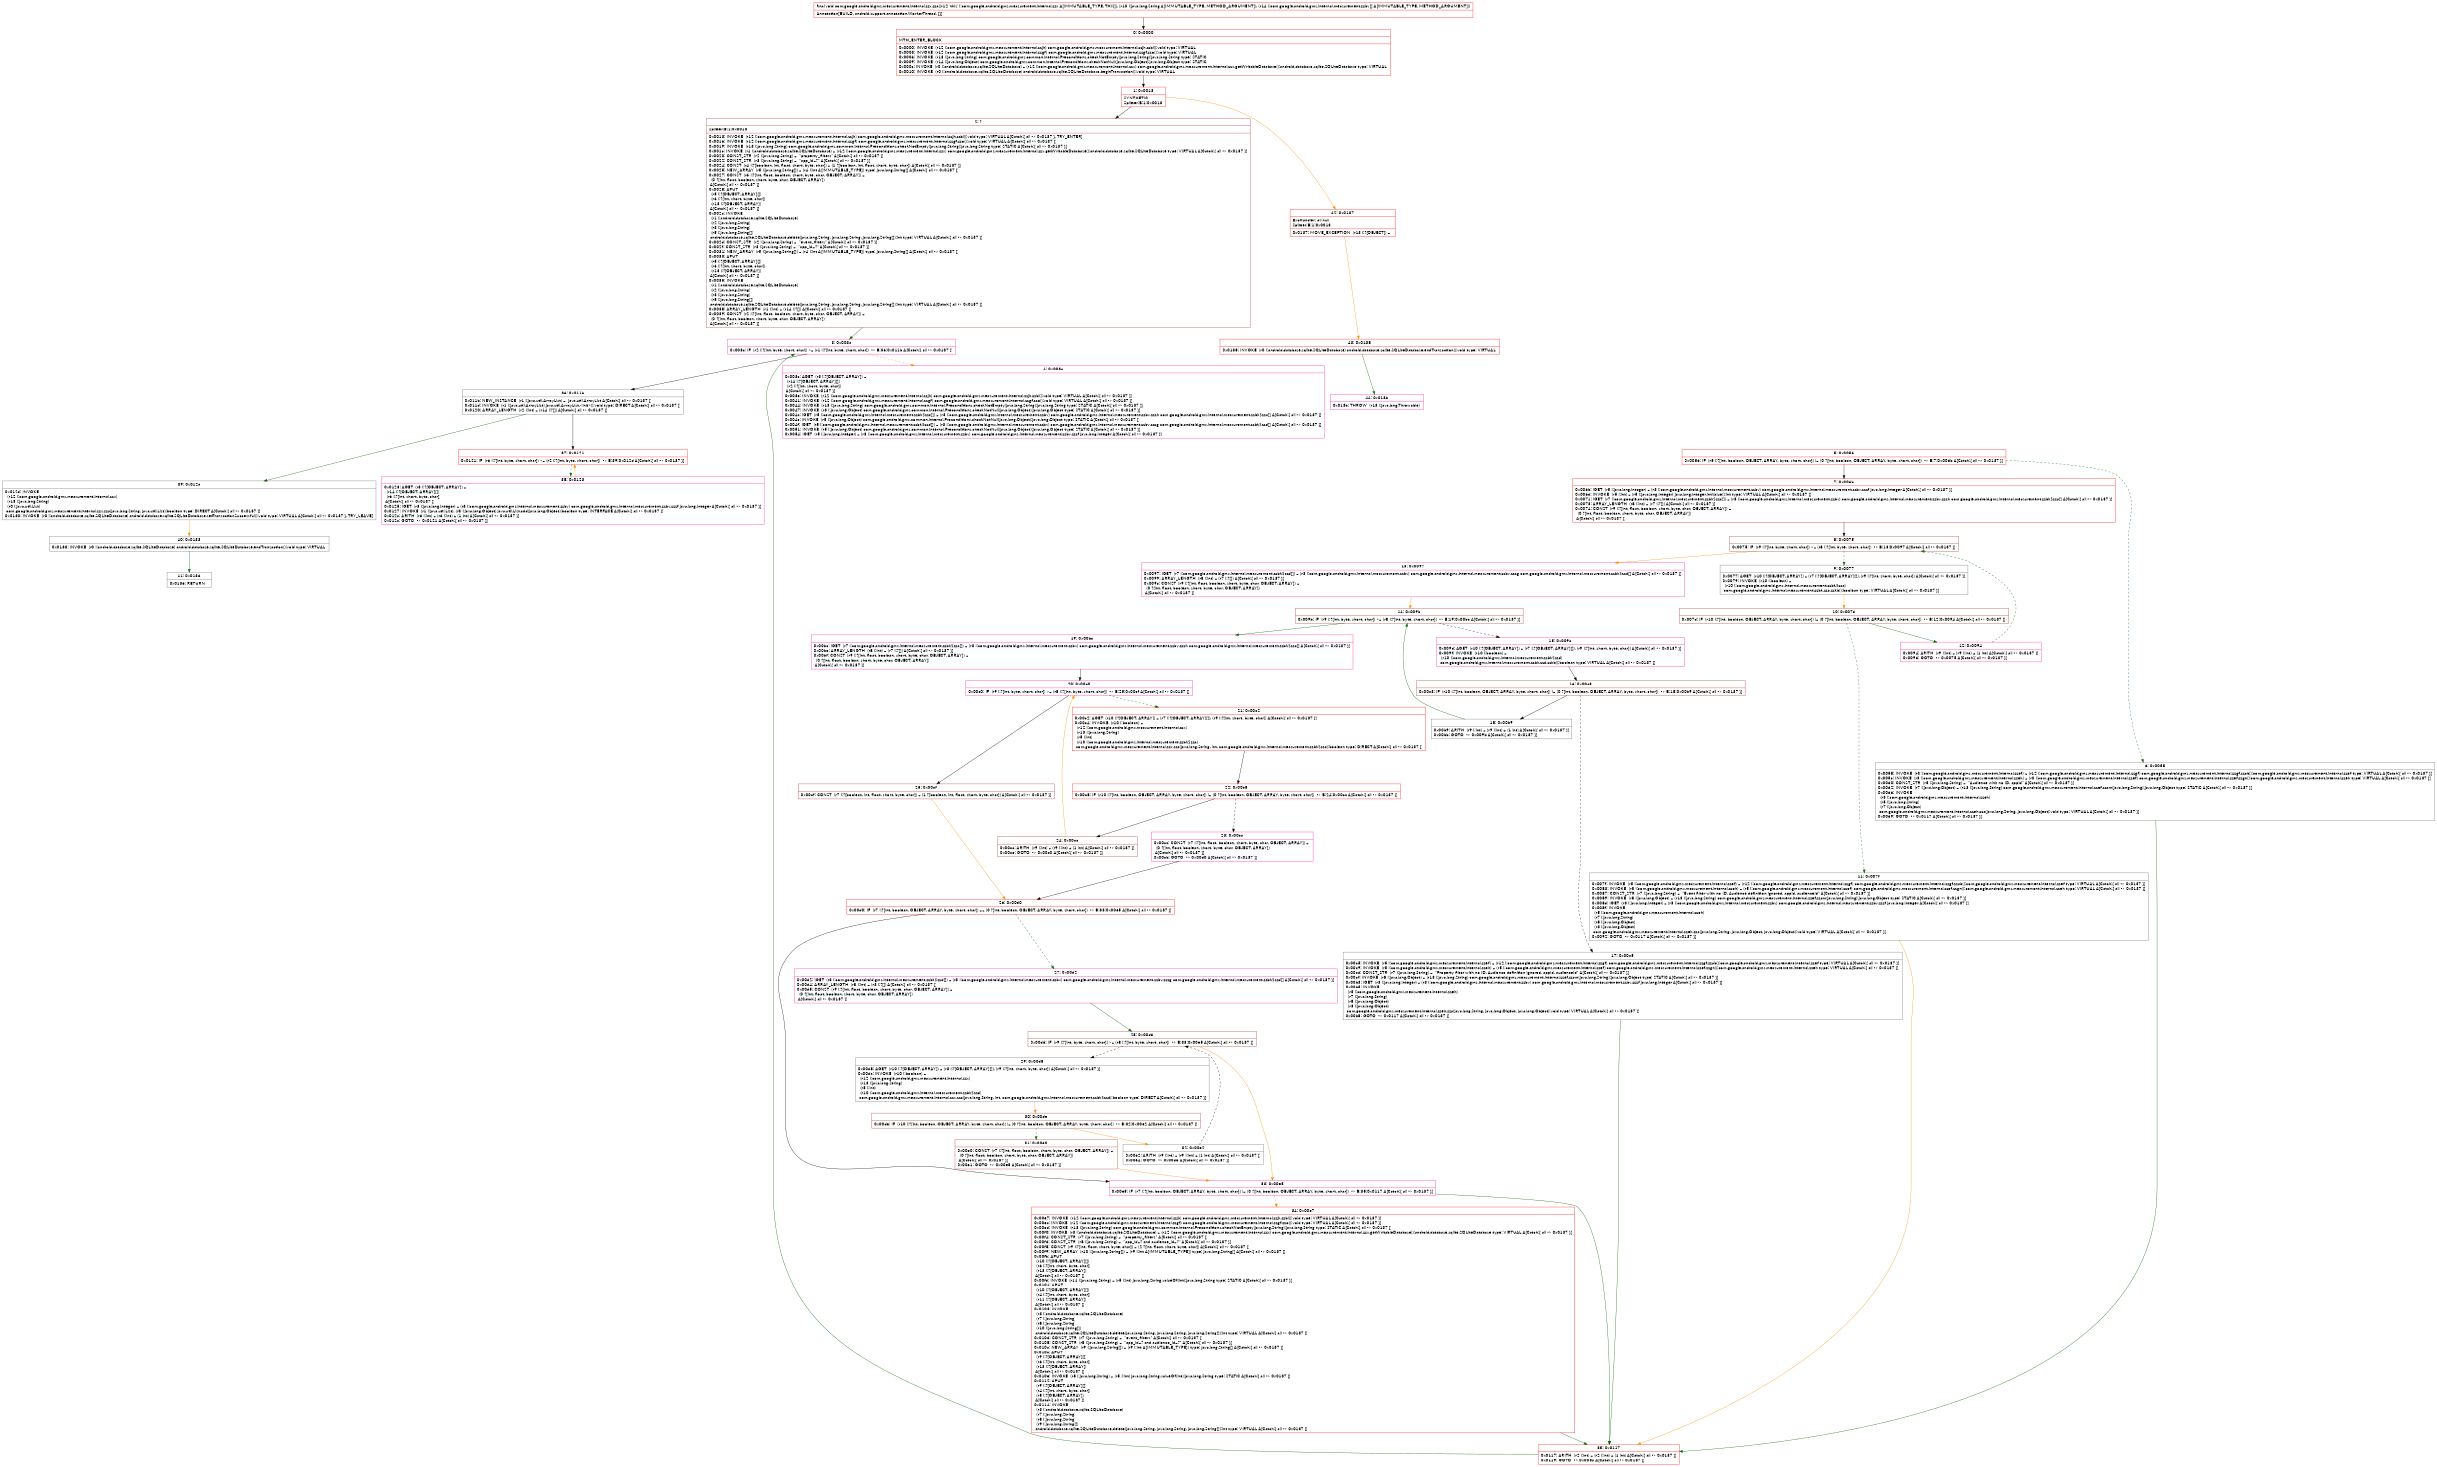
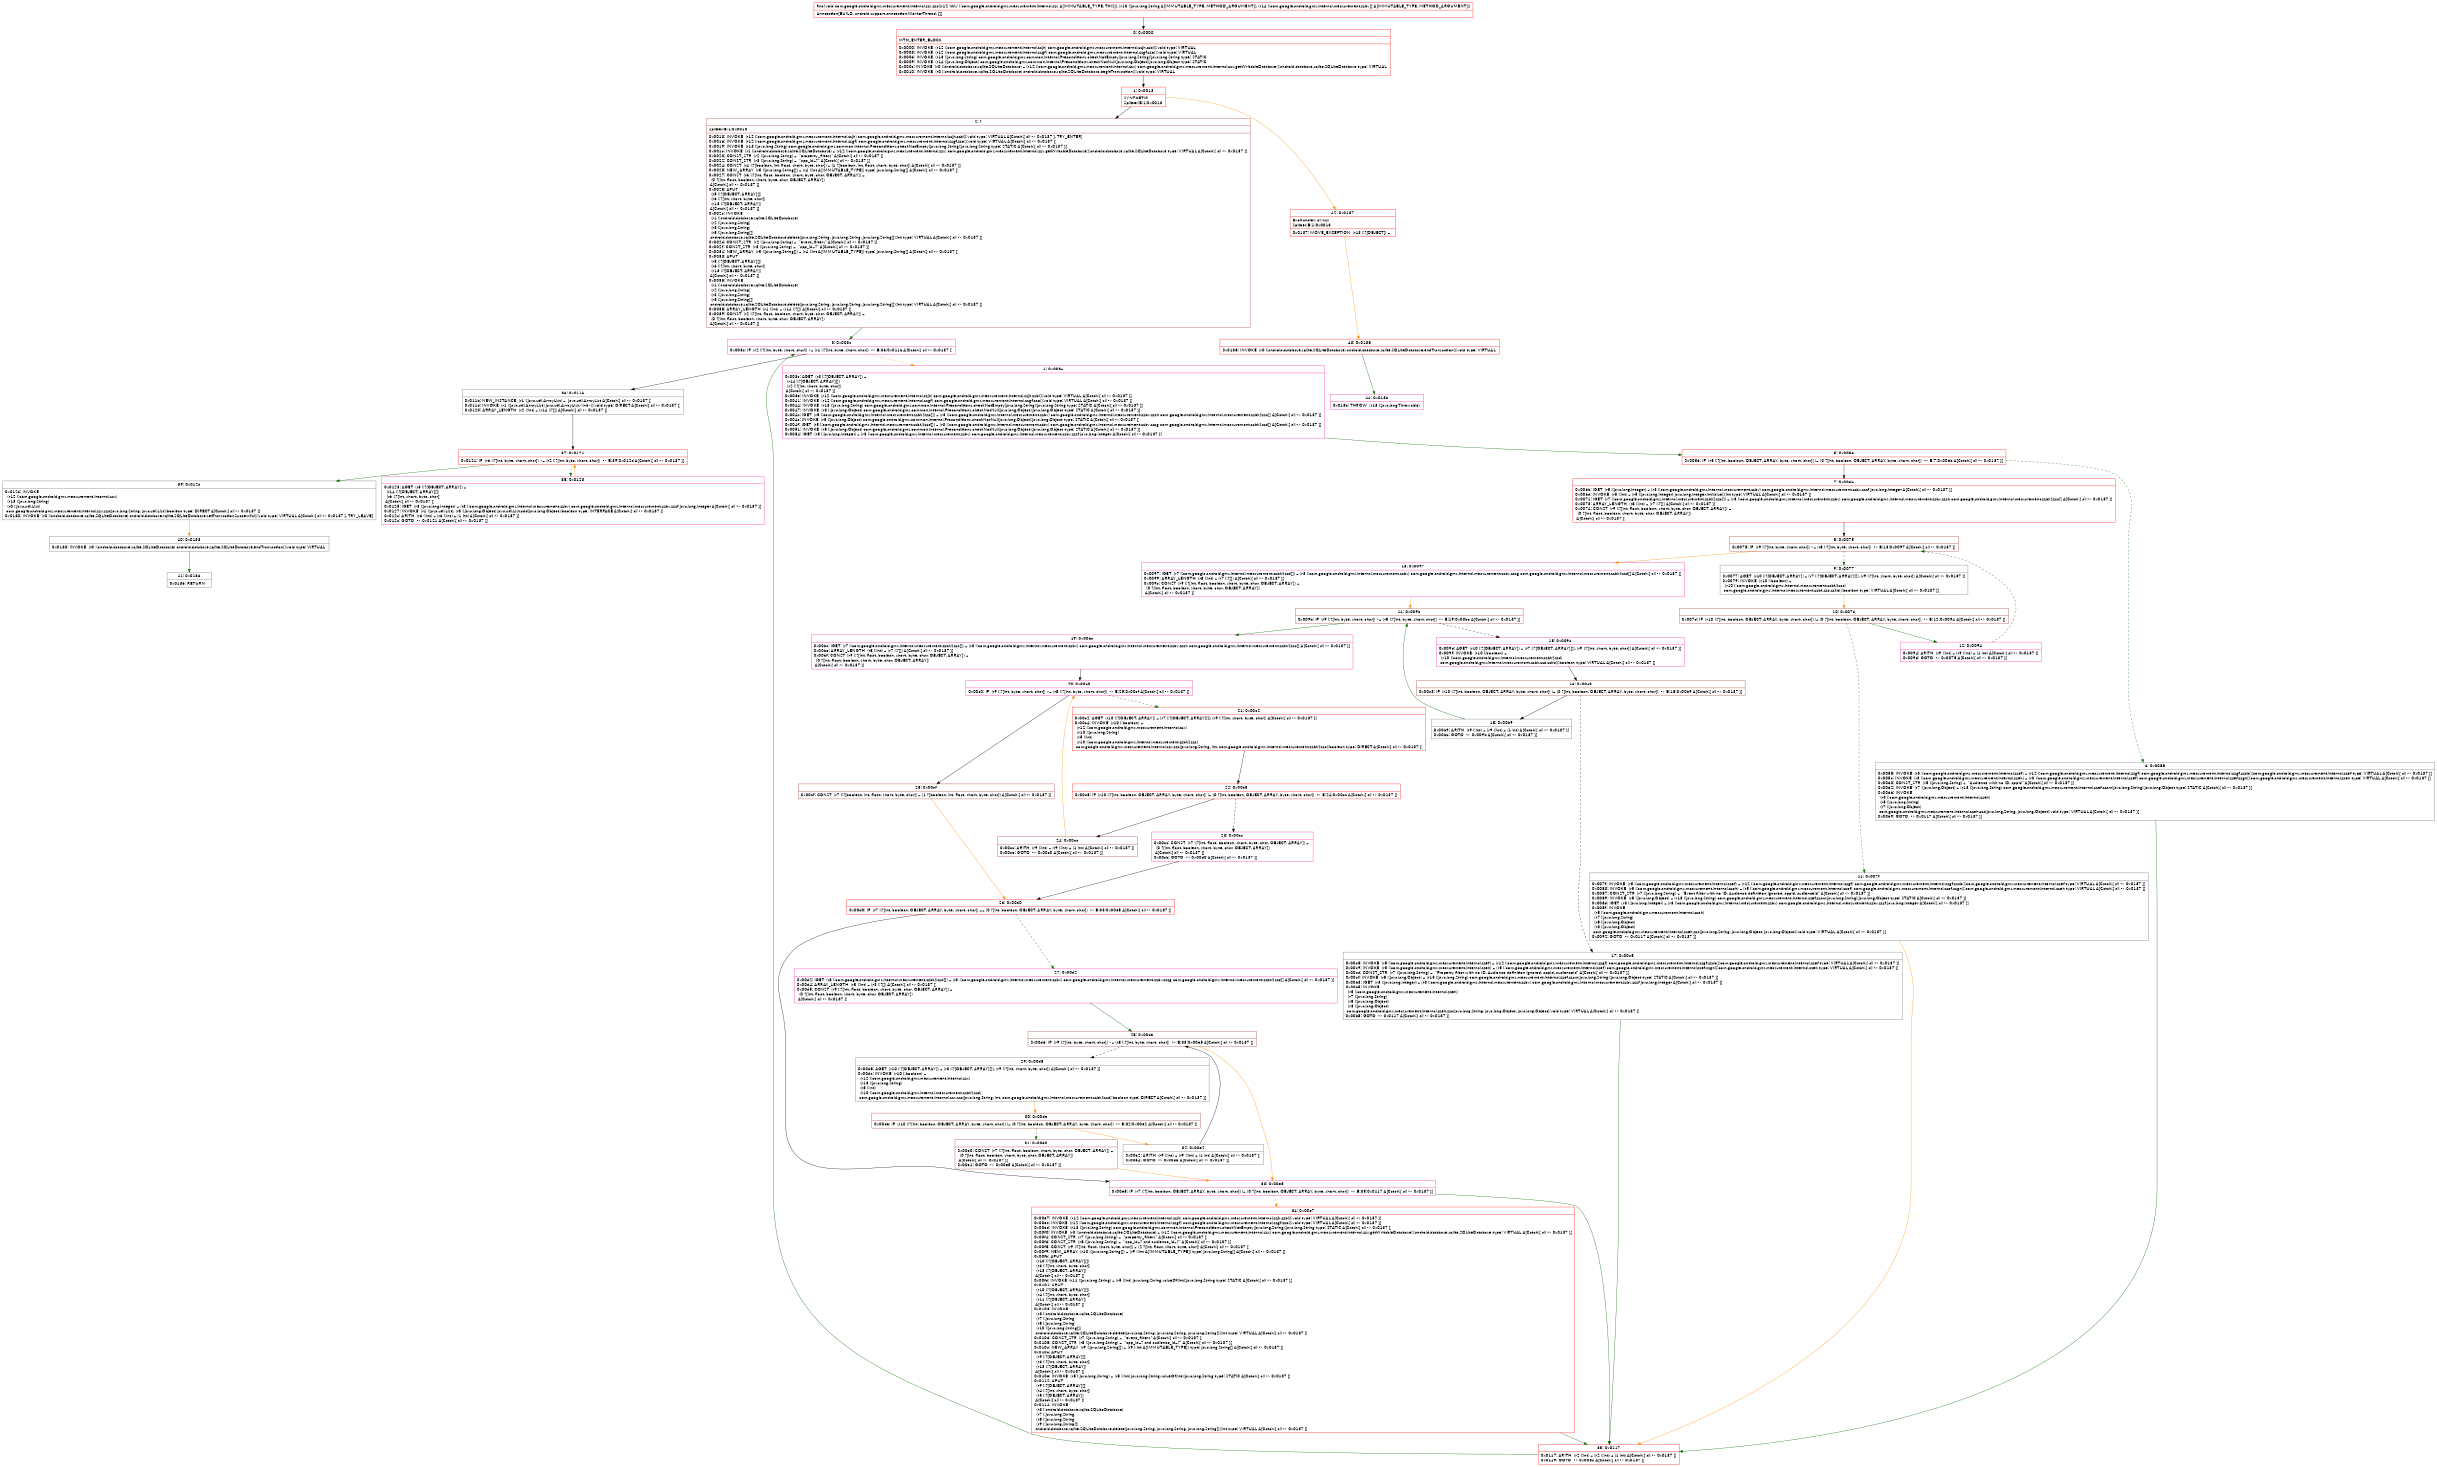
(397, 447) -> (417, 472)
none -> (1501, 449)
(1220, 1089) -> (1220, 1089)
